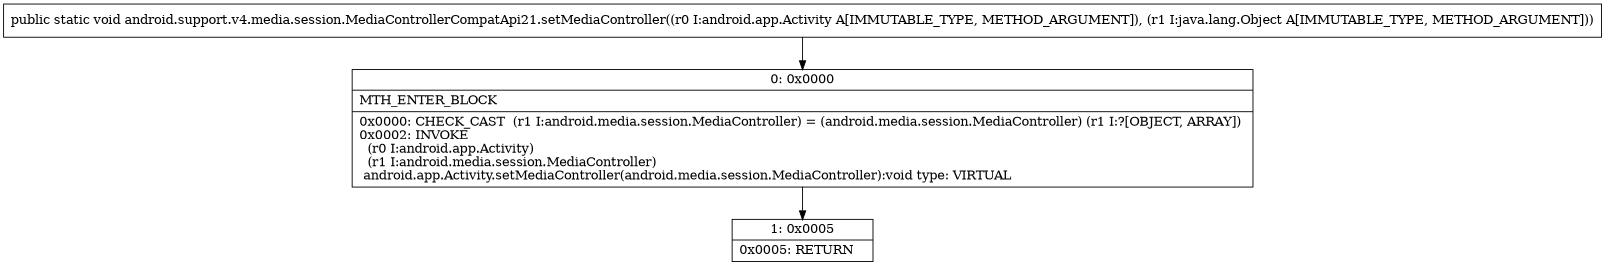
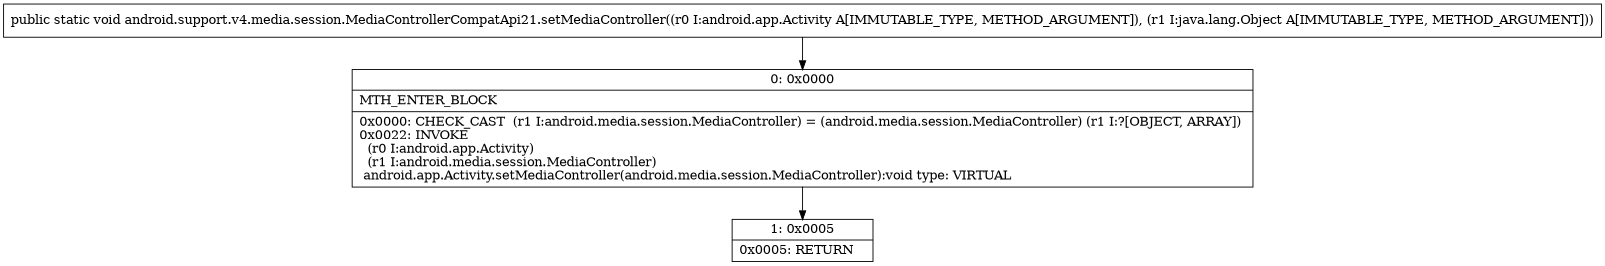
(418, 135) -> (418, 135)
